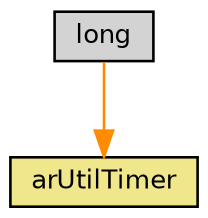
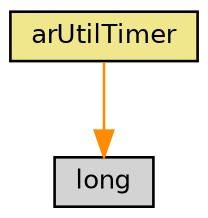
(104, 96) -> (104, 96)
